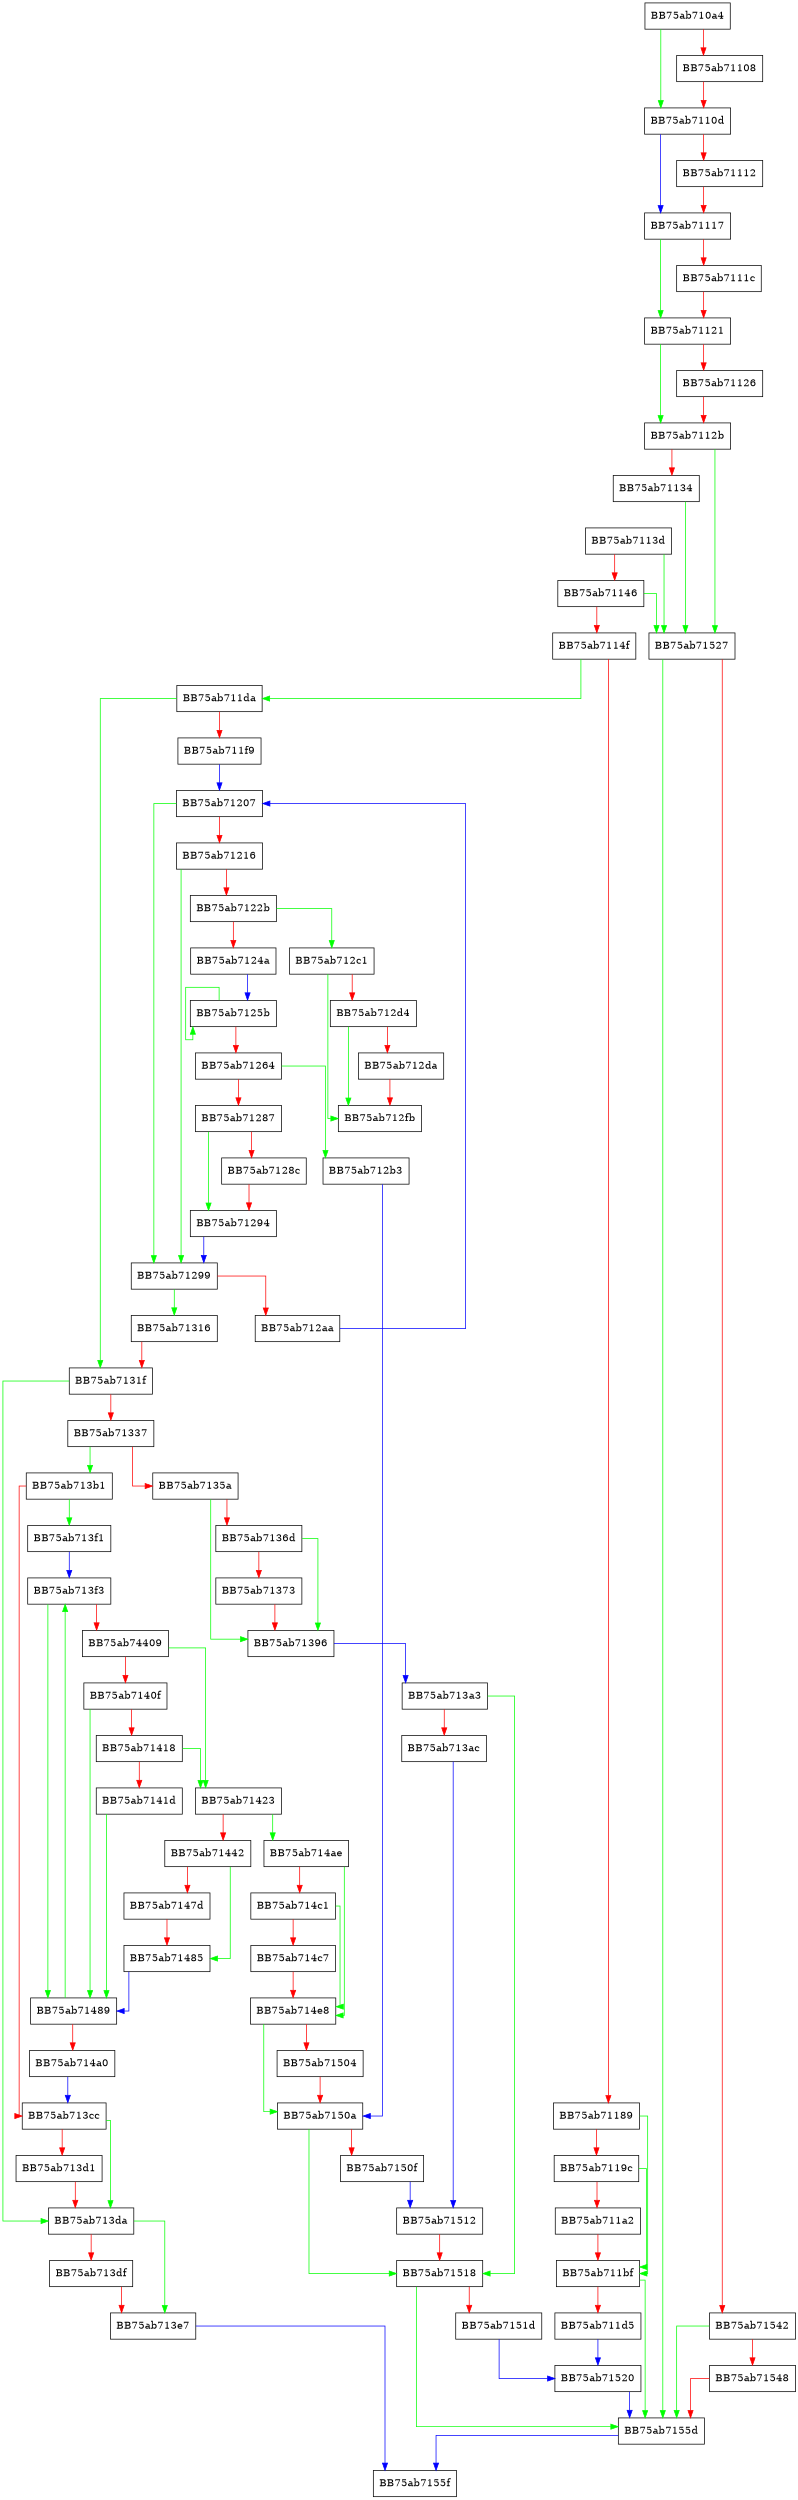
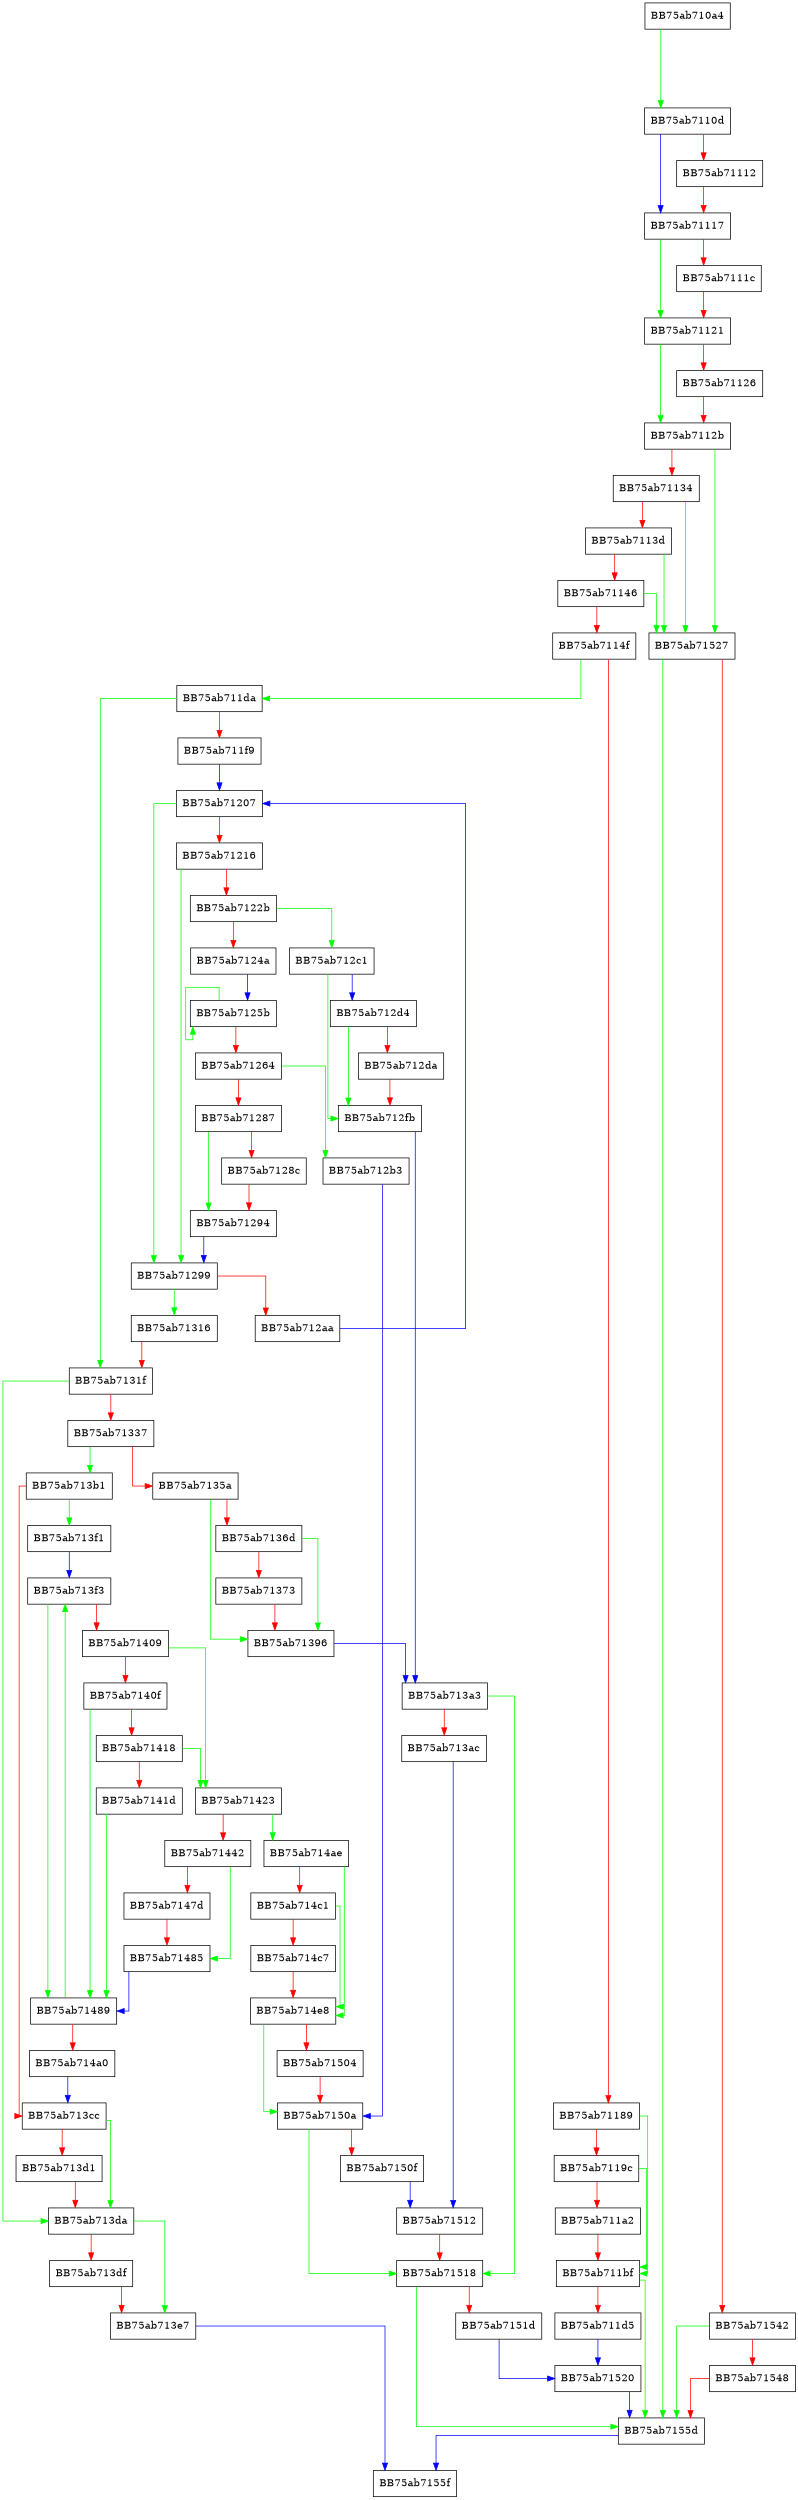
(720, 69) -> none
none -> (642, 511)
(352, 984) -> (352, 984)
none -> (415, 1404)
(125, 1644) -> (125, 1644)
